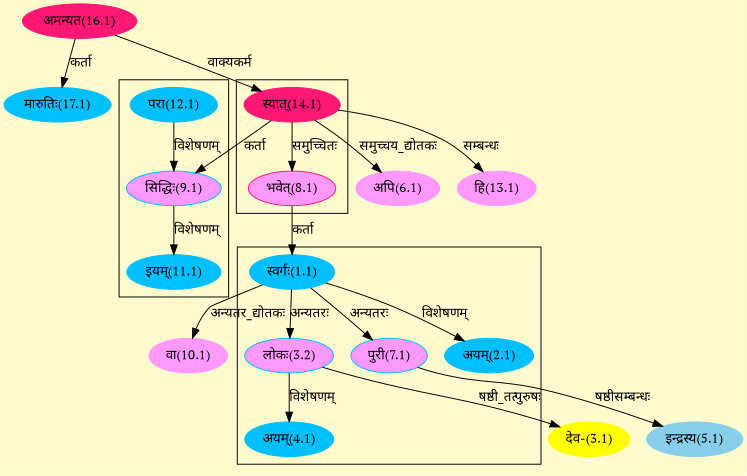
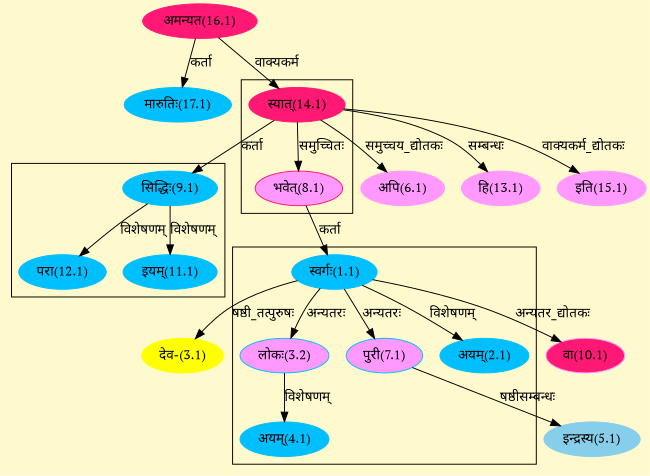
(174, 142) -> (116, 226)
(174, 188) -> (170, 188)
none -> (602, 188)
(188, 356) -> (585, 356)
(436, 395) -> (246, 299)
